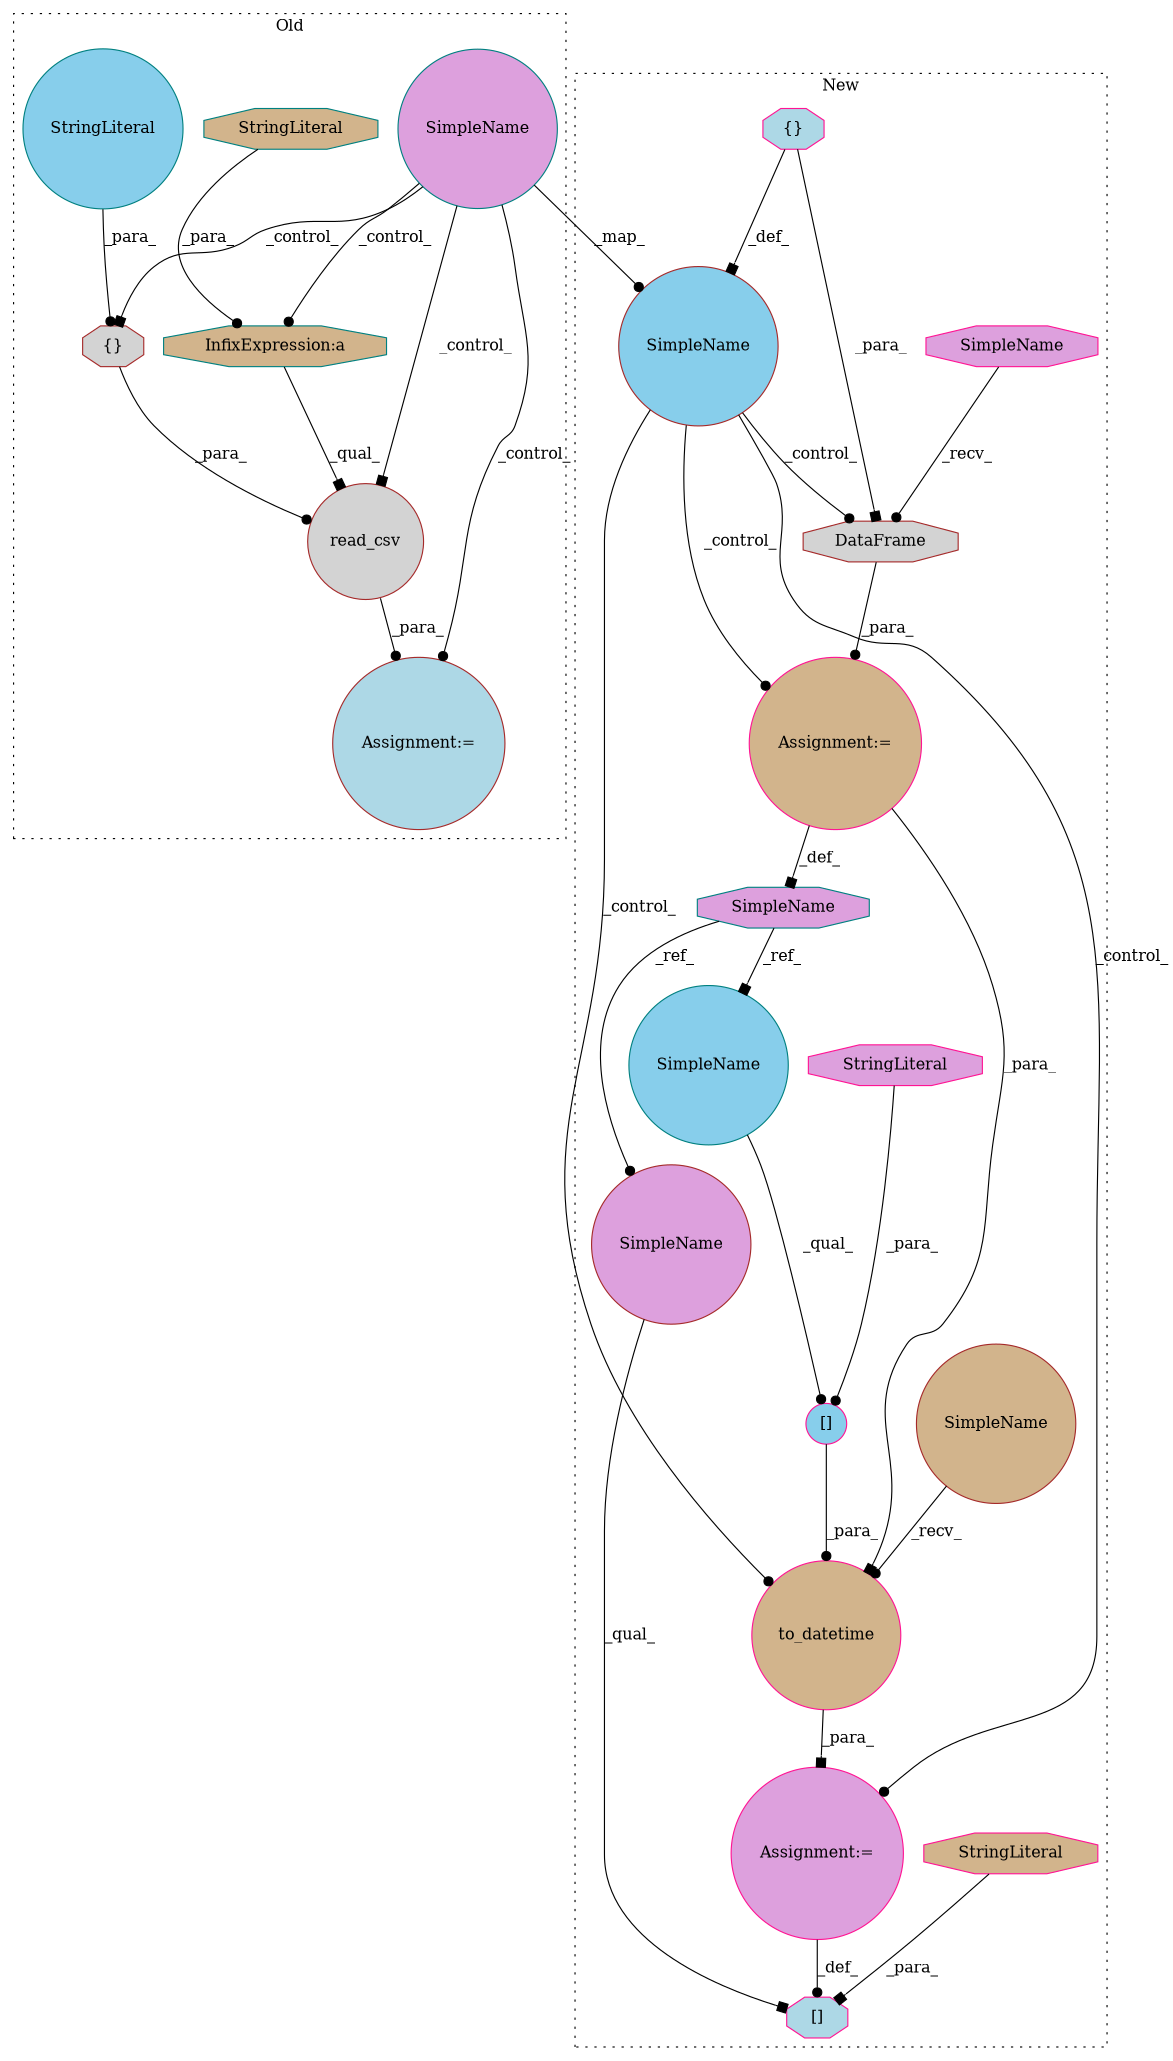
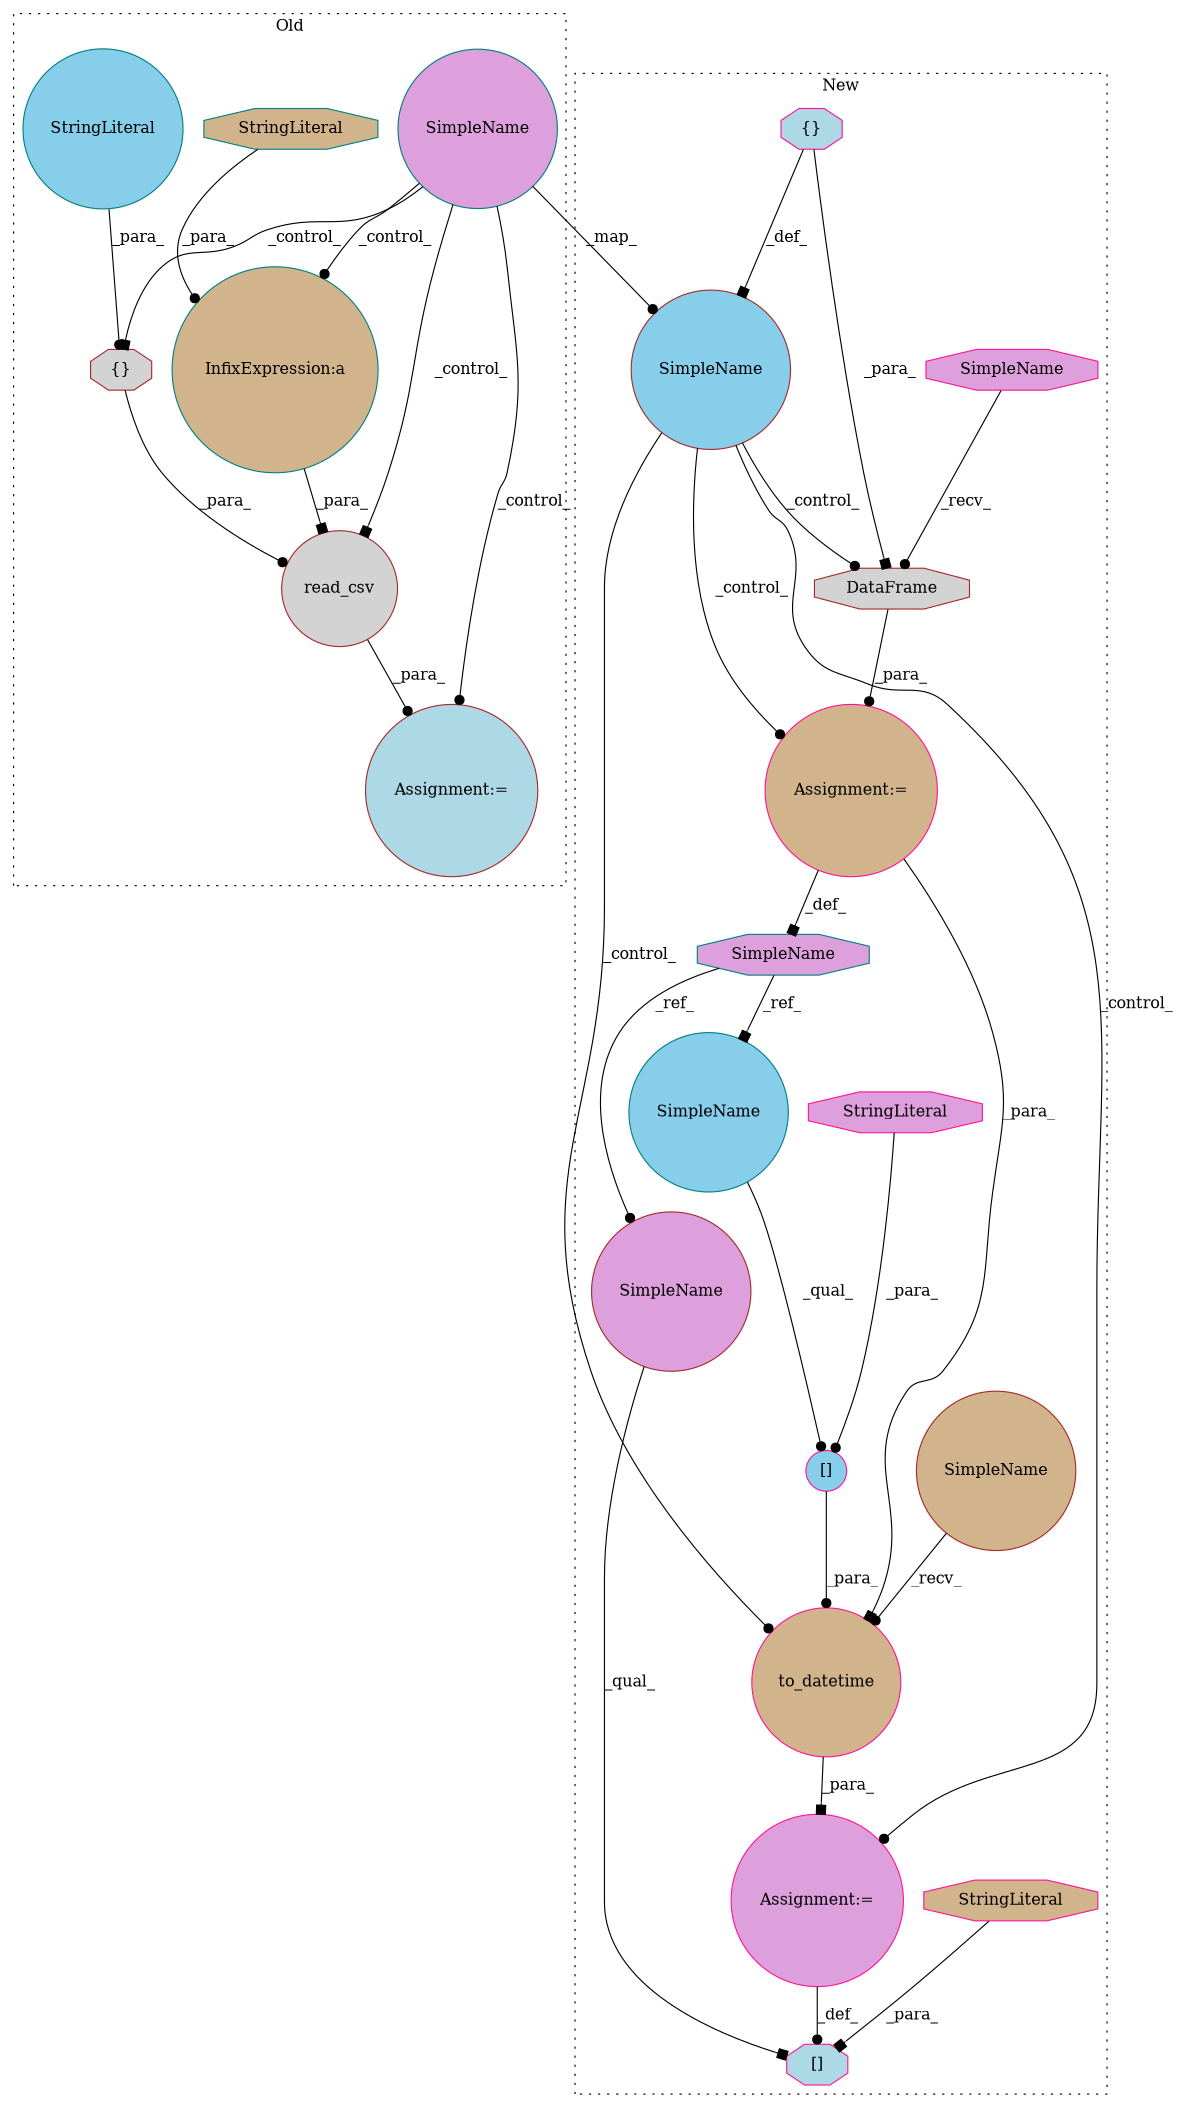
(275, 346) -> (275, 370)
(355, 455) -> (342, 502)
